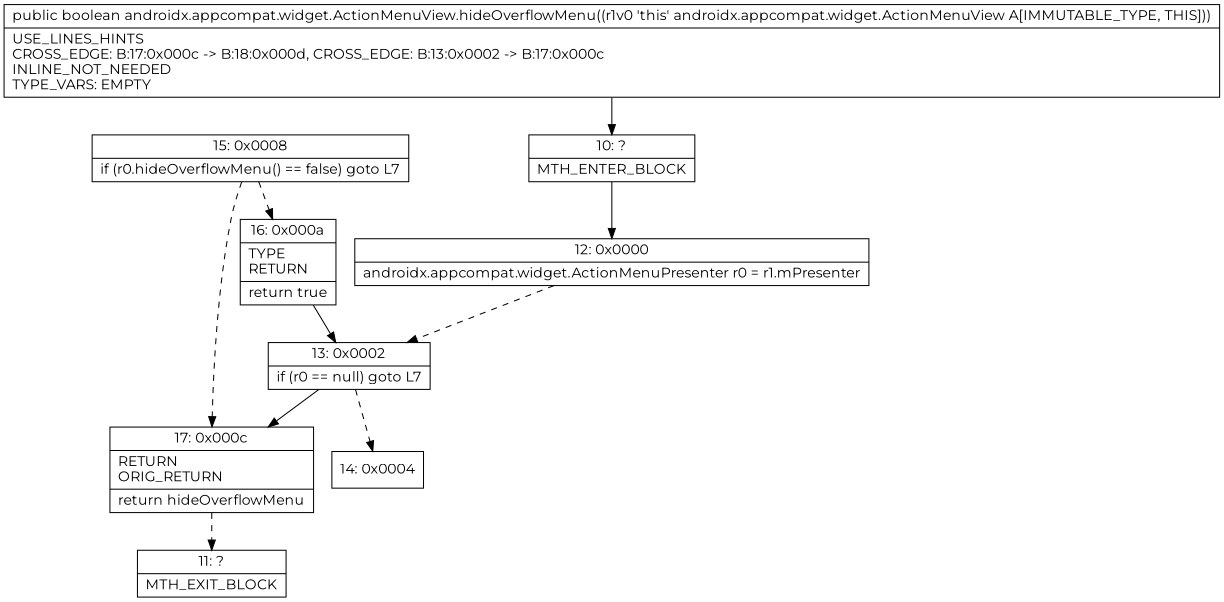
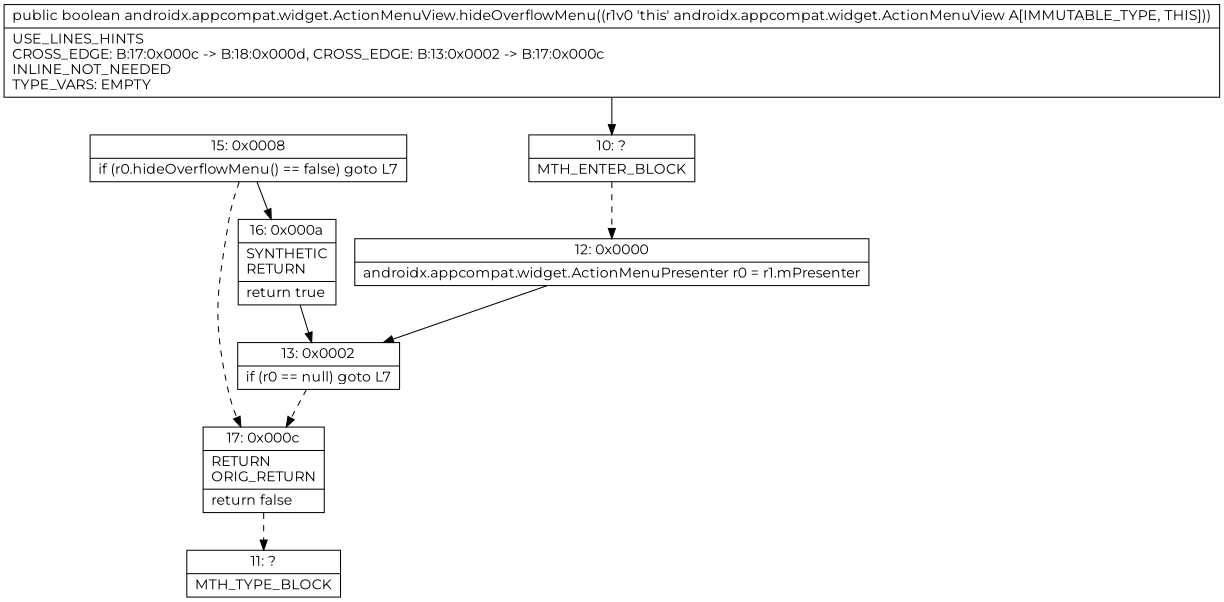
(264, 196) -> (262, 196)
(612, 205) -> (612, 205)
(267, 254) -> (287, 254)
(485, 312) -> (470, 312)
(298, 405) -> (299, 404)
(378, 470) -> none
(212, 500) -> (252, 500)
(212, 585) -> (264, 585)
